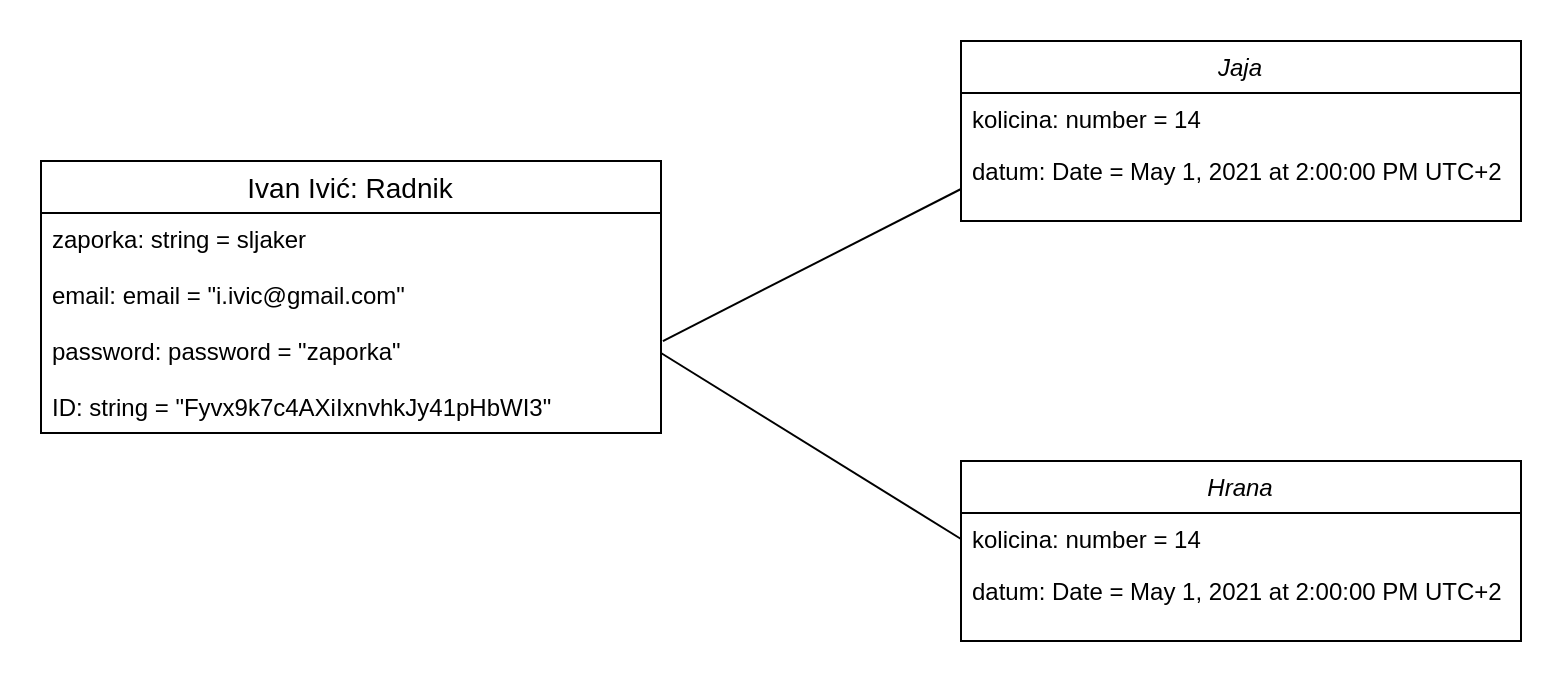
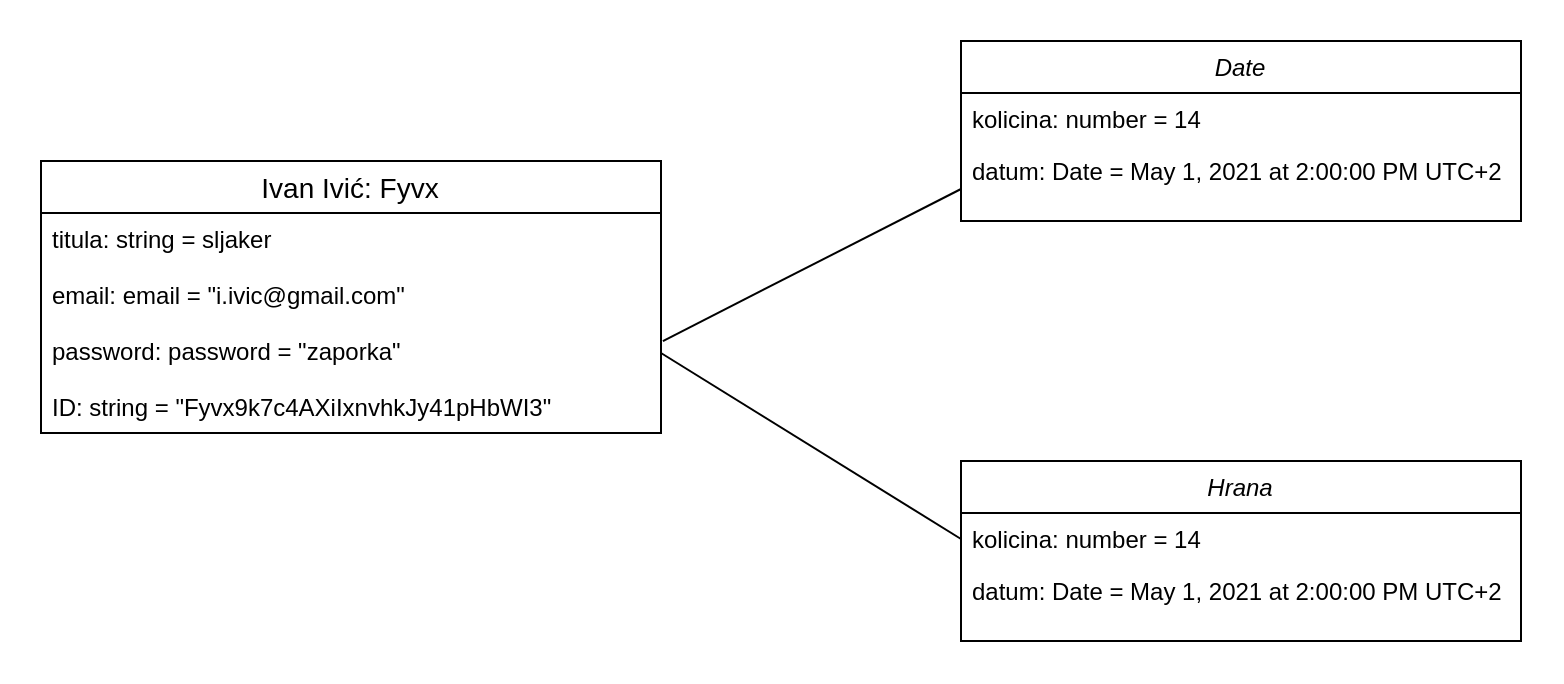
(1240, 68) -> (1240, 68)
(350, 189) -> (350, 189)
(201, 240) -> (188, 240)
